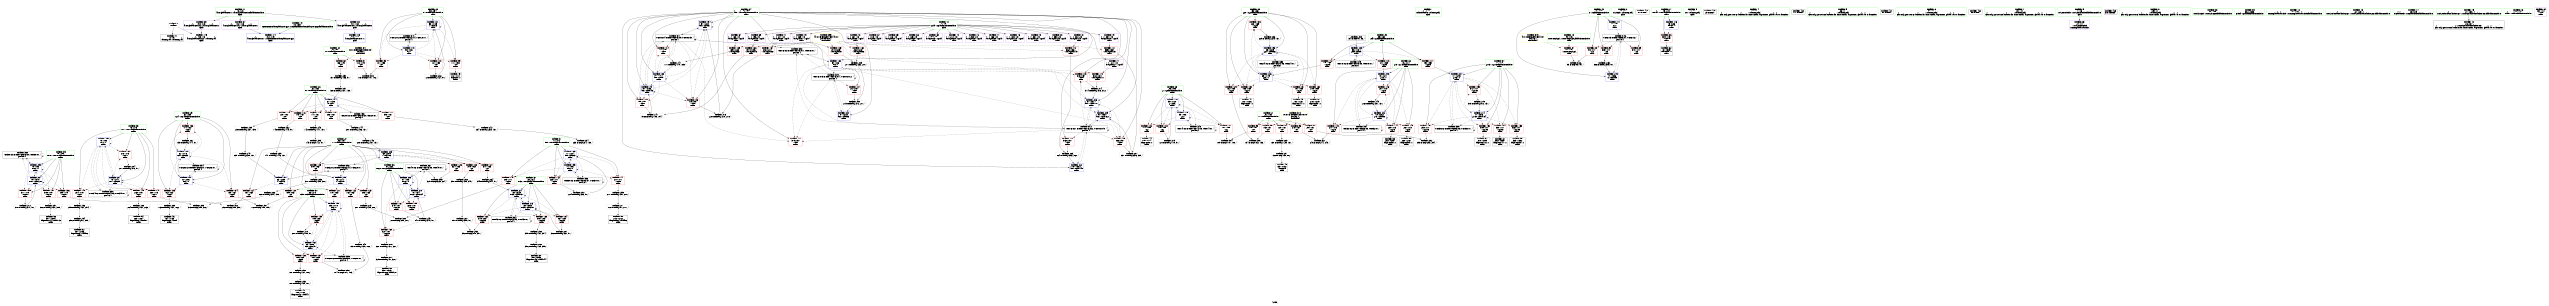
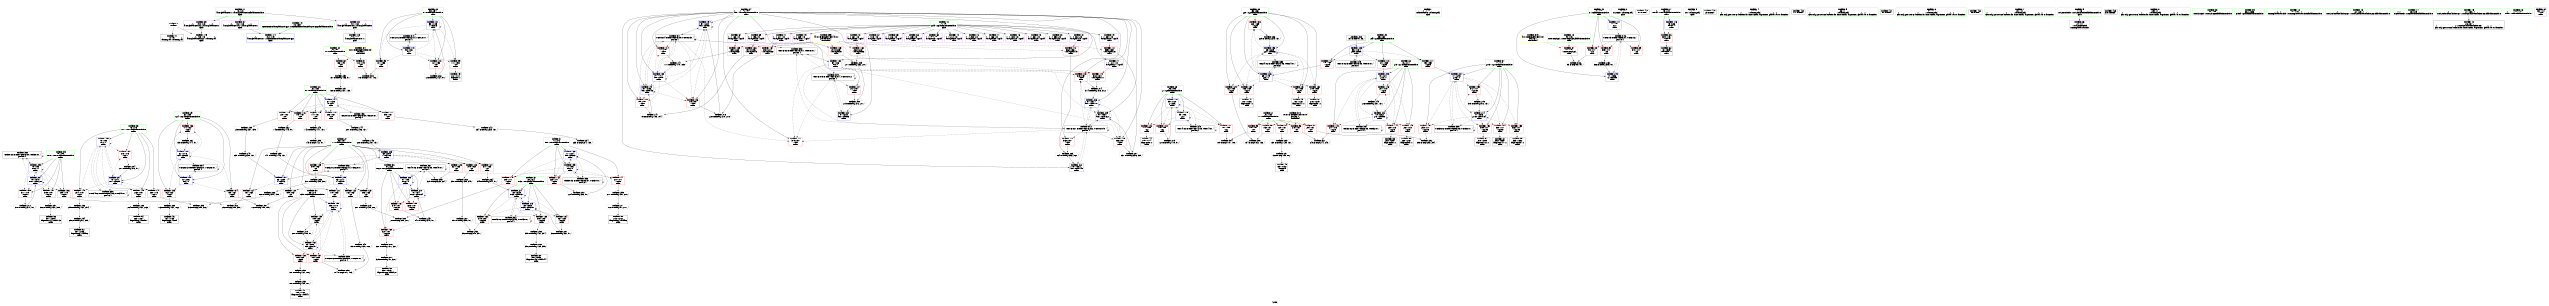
(1007, 69) -> (965, 71)
(600, 160) -> (517, 173)
(336, 234) -> (321, 239)
